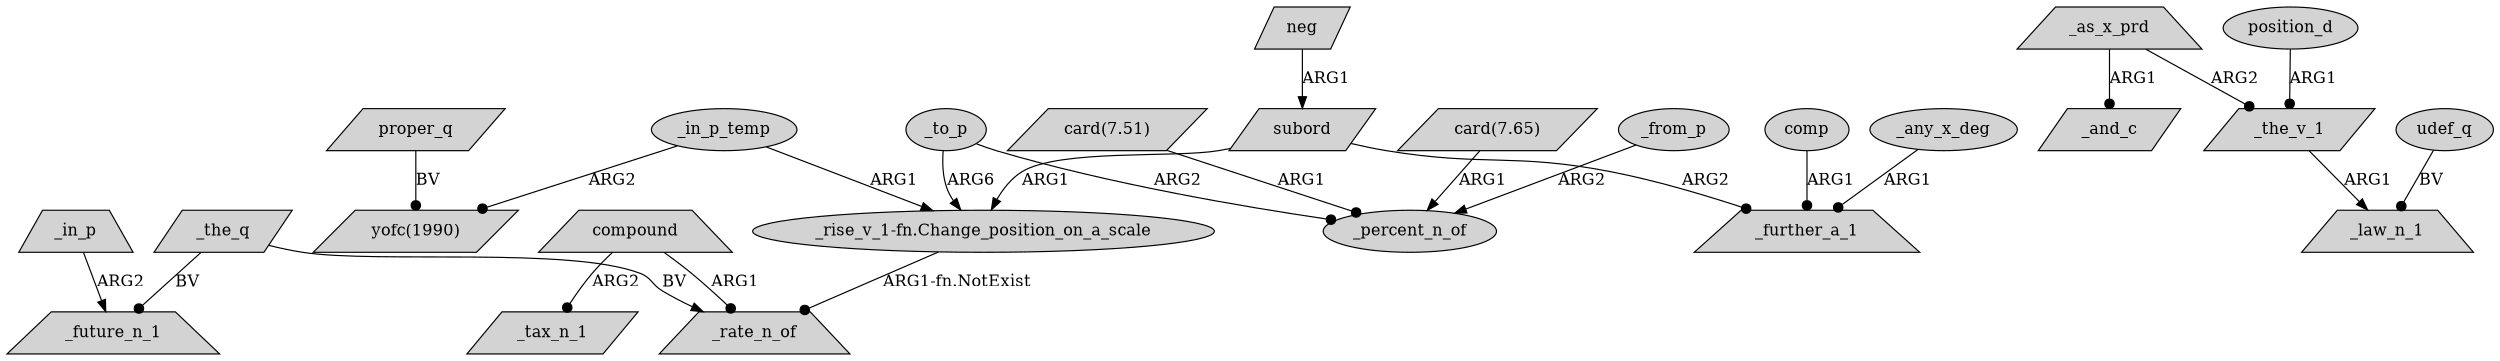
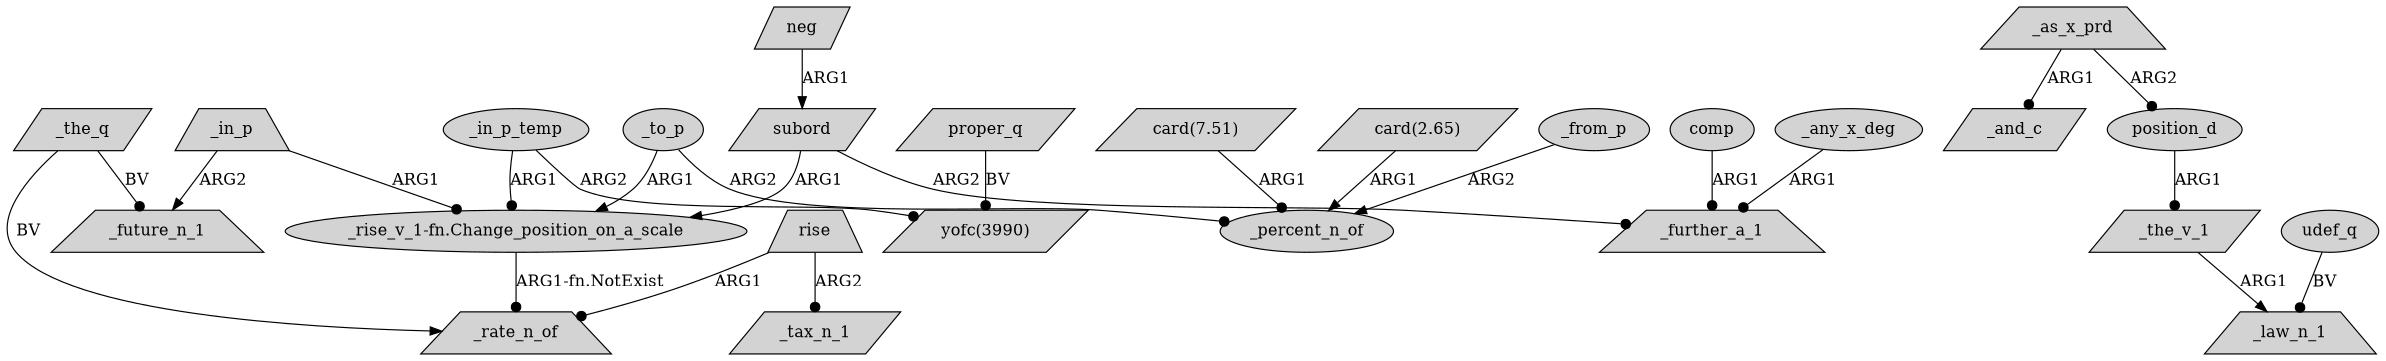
(2195, 77) -> (2121, 76)
(1497, 130) -> (1418, 130)
(844, 177) -> (510, 176)
none -> (371, 179)
(971, 180) -> (671, 180)
(416, 231) -> (986, 231)
(635, 231) -> (815, 231)
